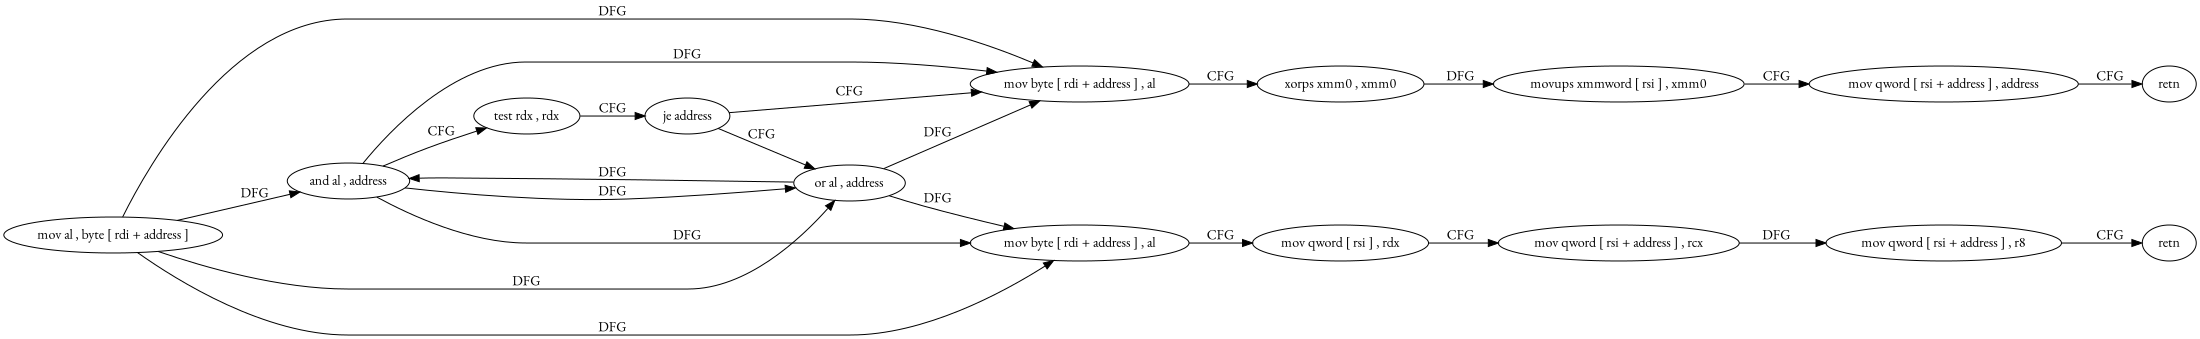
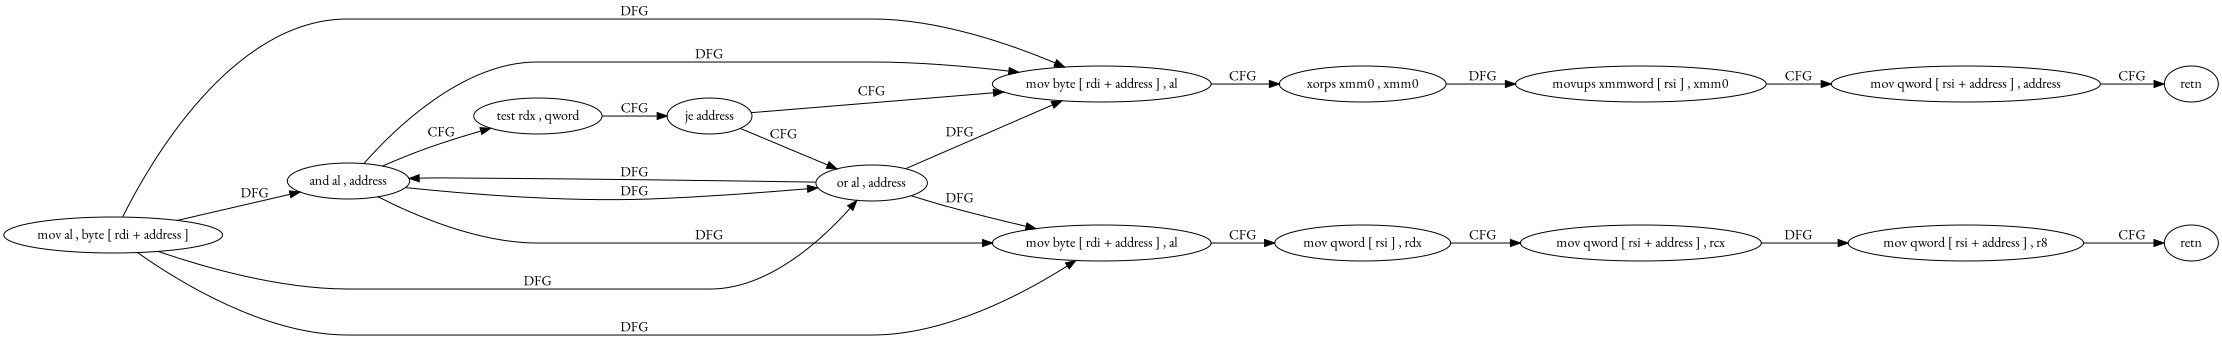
(527, 116) -> (538, 116)
